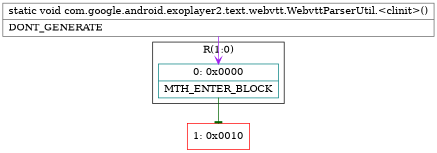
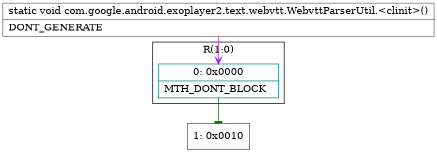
(218, 89) -> (215, 89)
